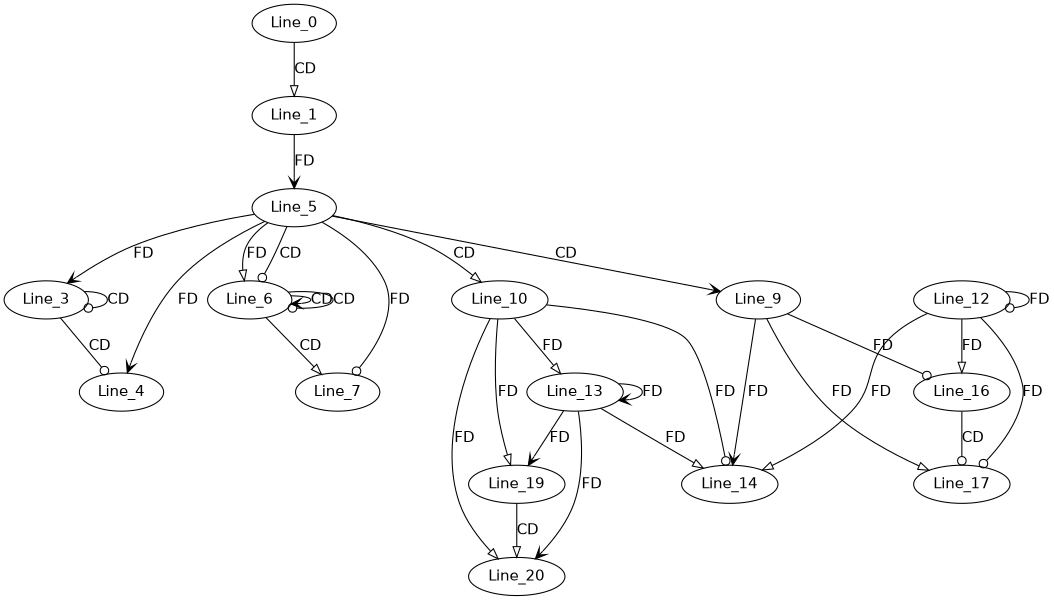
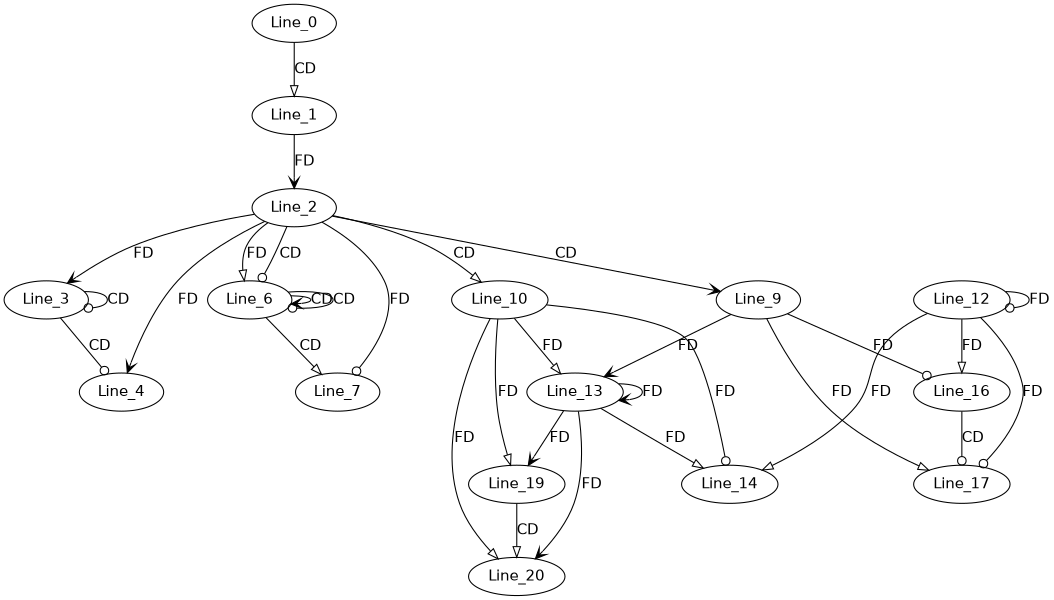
(294, 208) -> (294, 208)
(745, 387) -> (673, 343)
